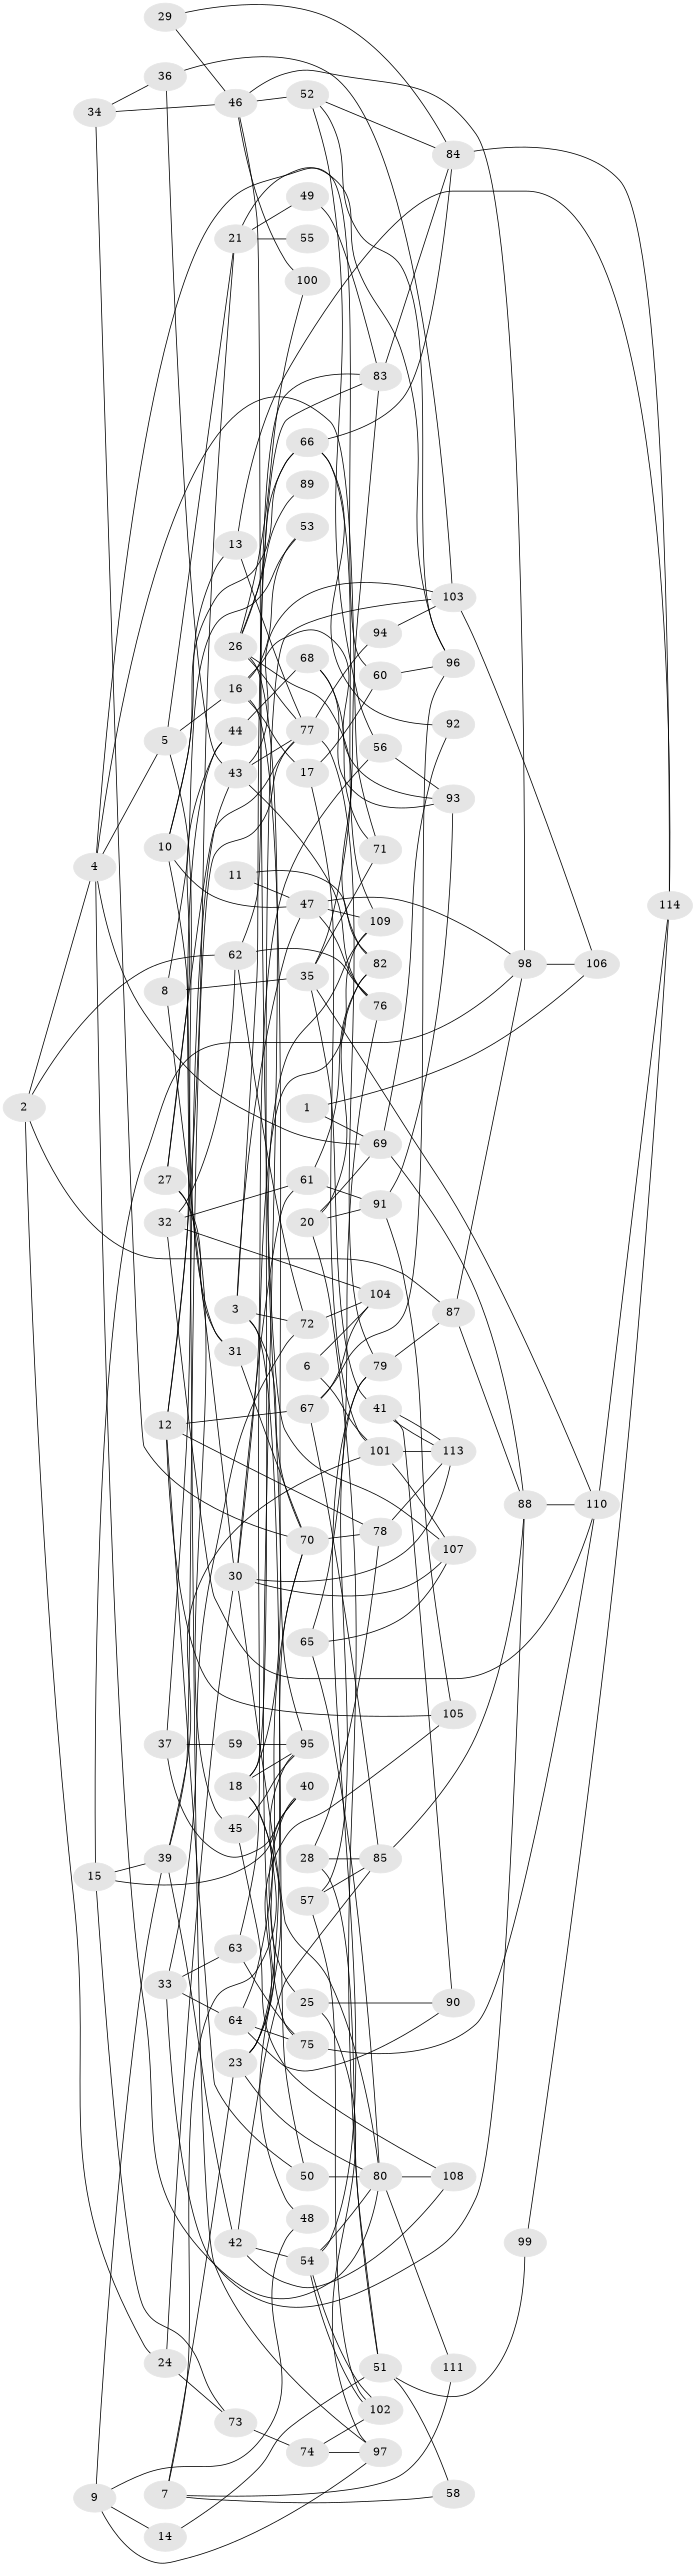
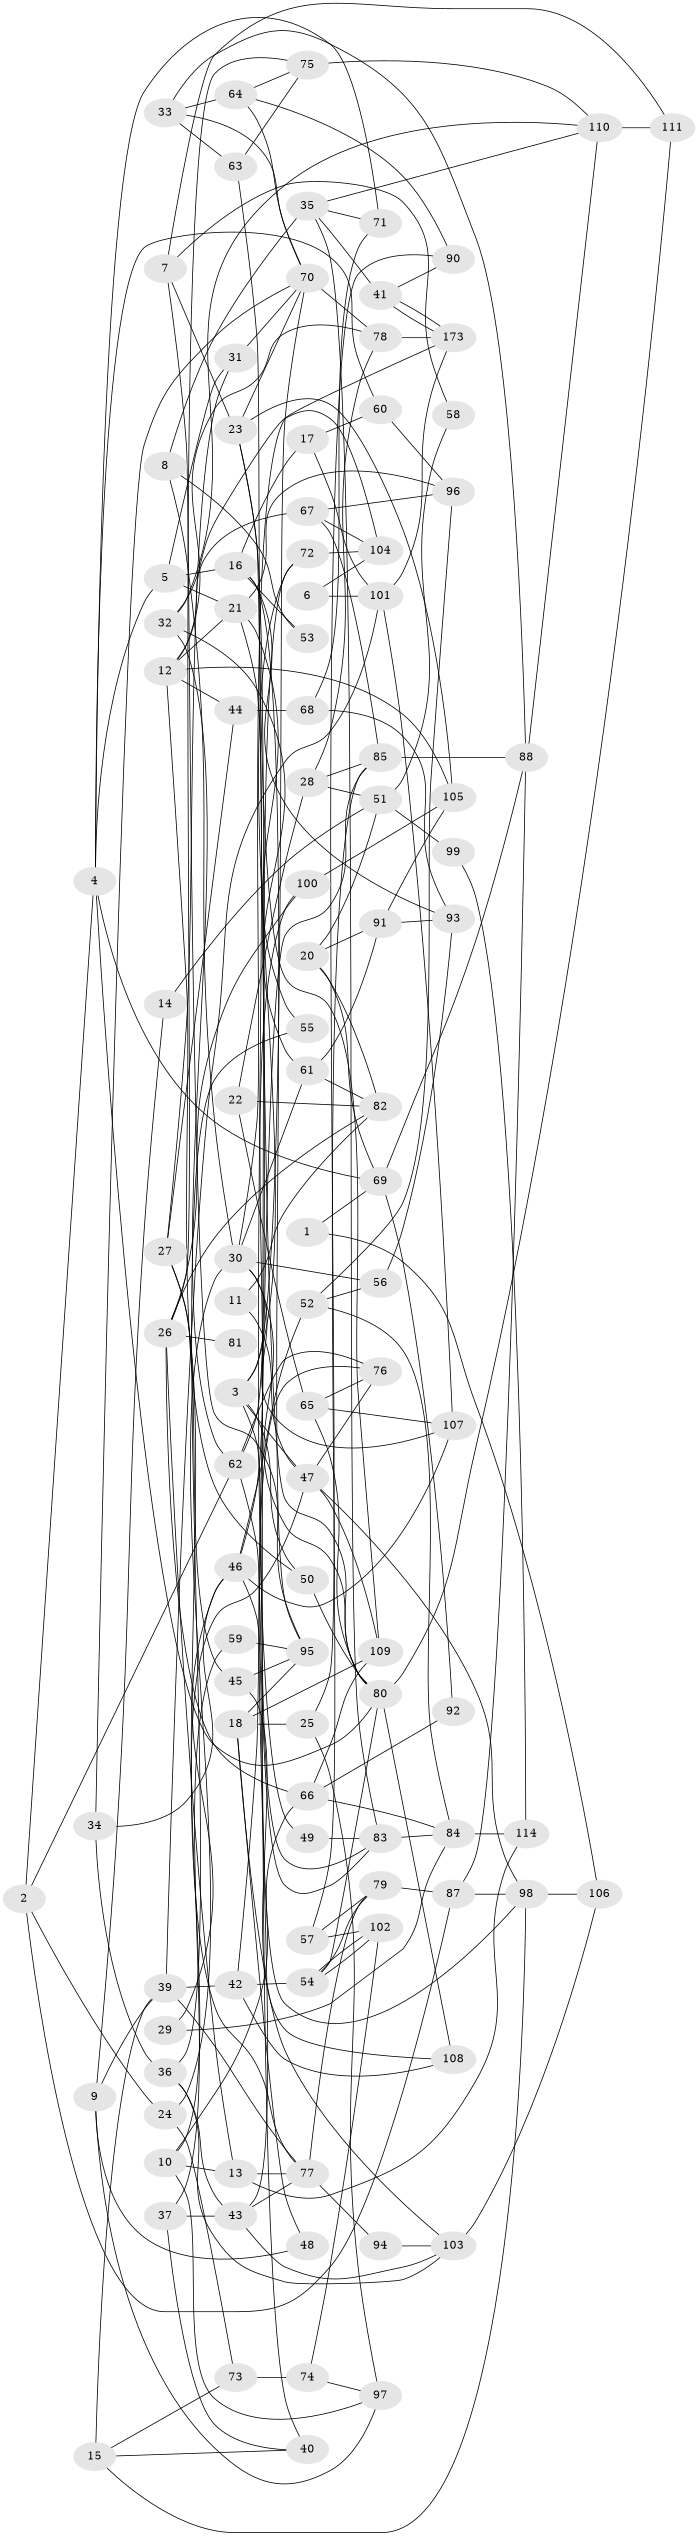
(308, 485) -> (236, 1343)
(280, 699) -> (187, 1714)
none -> (381, 841)
none -> (236, 1101)
(634, 1205) -> (636, 128)
(454, 1452) -> (454, 338)
none -> (194, 1527)
(201, 1645) -> (263, 153)
